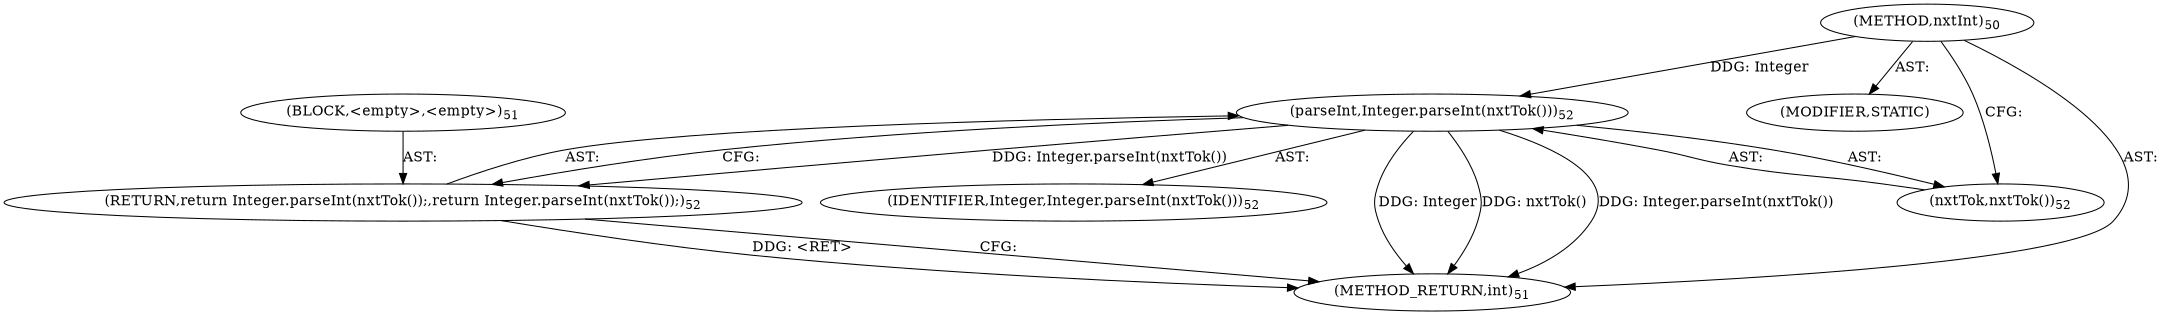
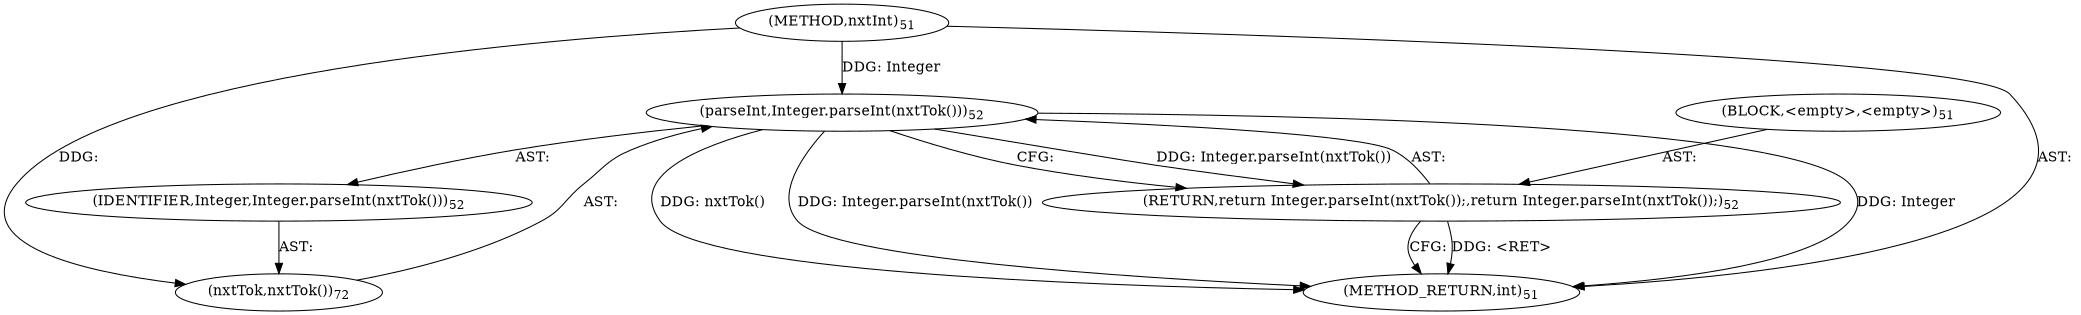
(1993, 21) -> (908, 21)
(1855, 113) -> none
(2006, 113) -> (81, 158)
(1757, 147) -> (279, 242)
(2064, 201) -> (342, 291)
